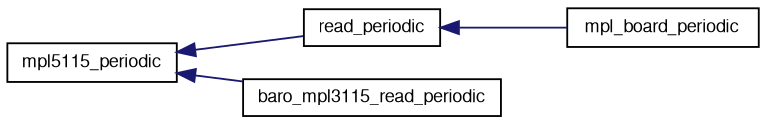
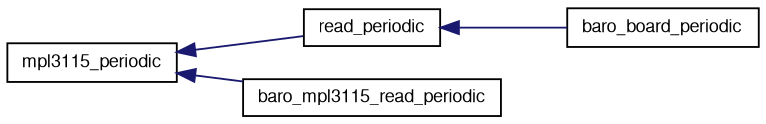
(663, 28) -> (663, 28)
(92, 63) -> (92, 63)
